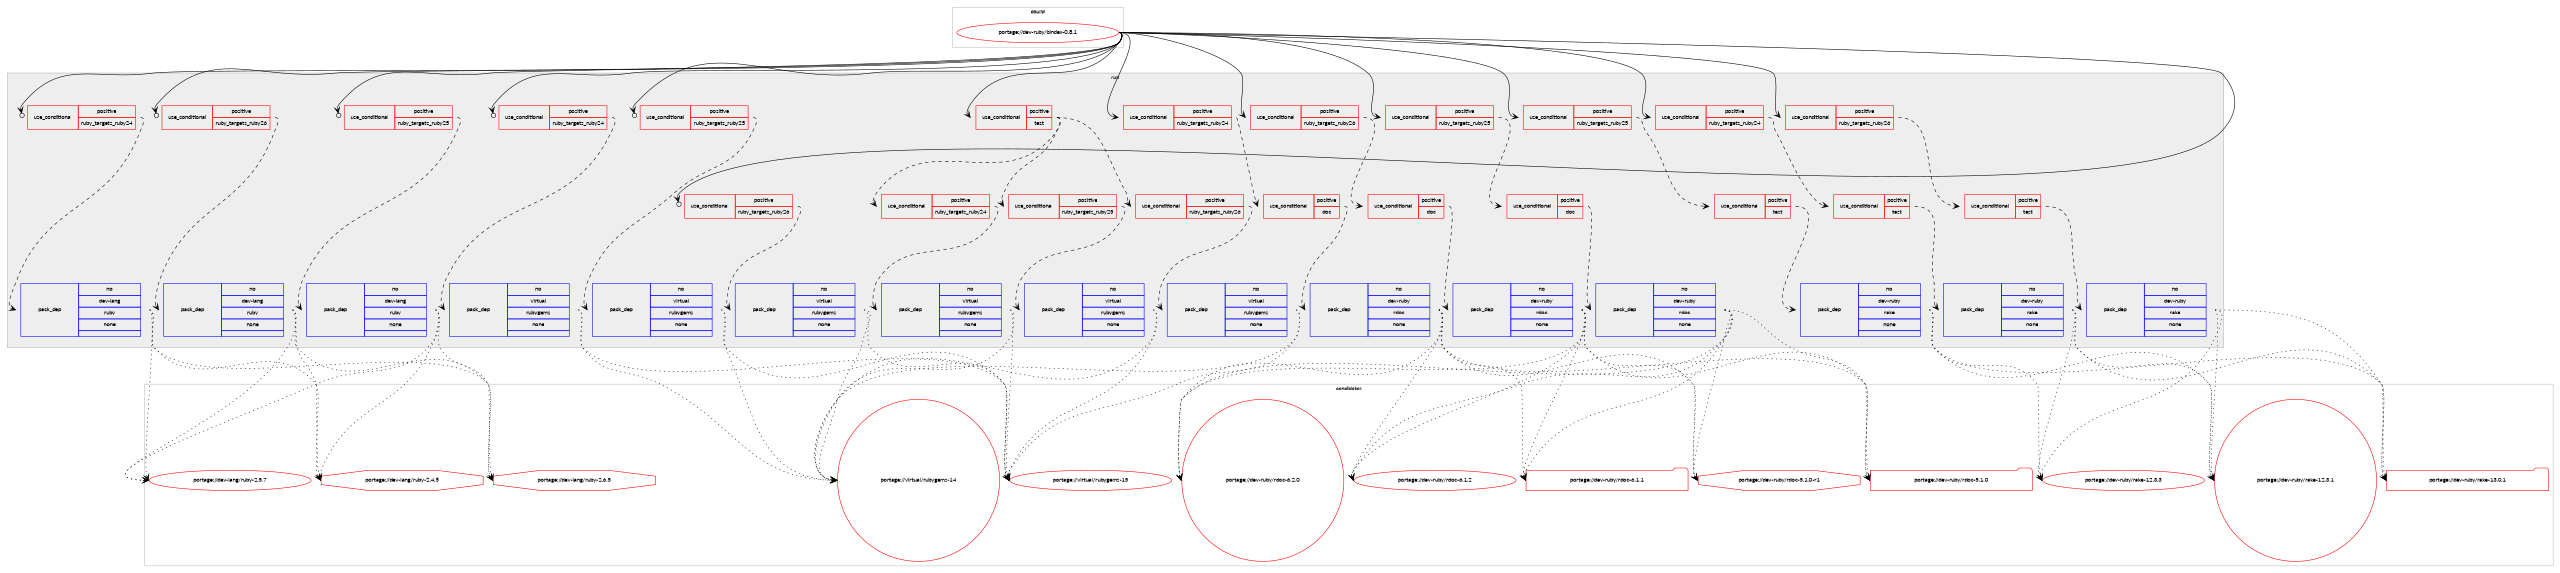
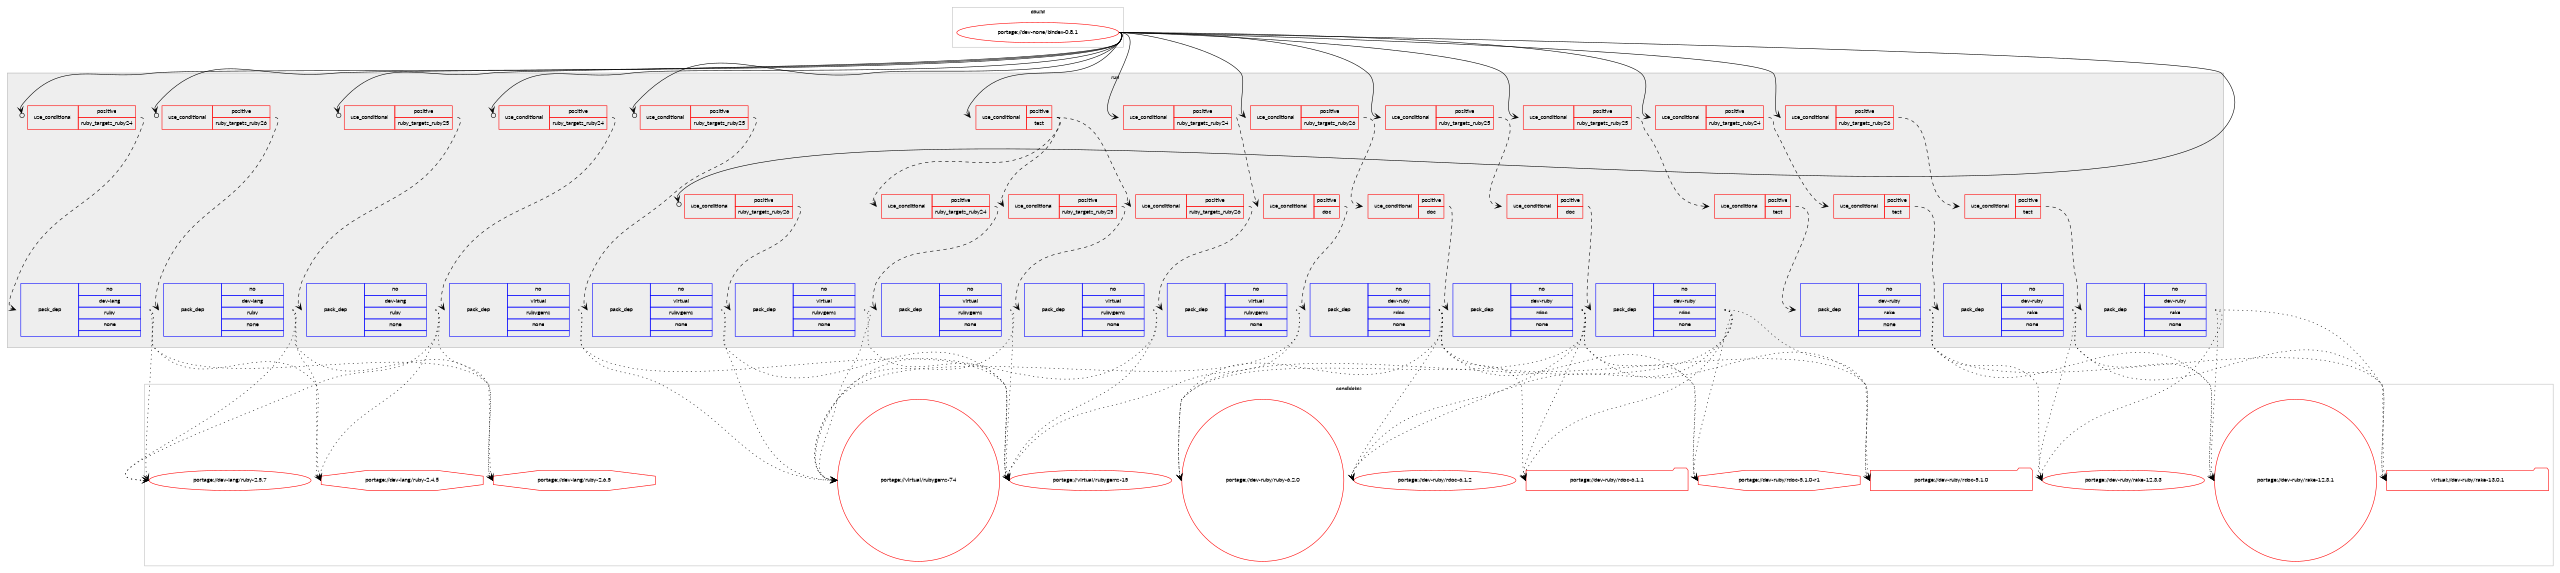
(1038, 33) -> (1038, 33)
(919, 480) -> (919, 480)
(1263, 480) -> (1263, 480)
(2468, 480) -> (2468, 480)
